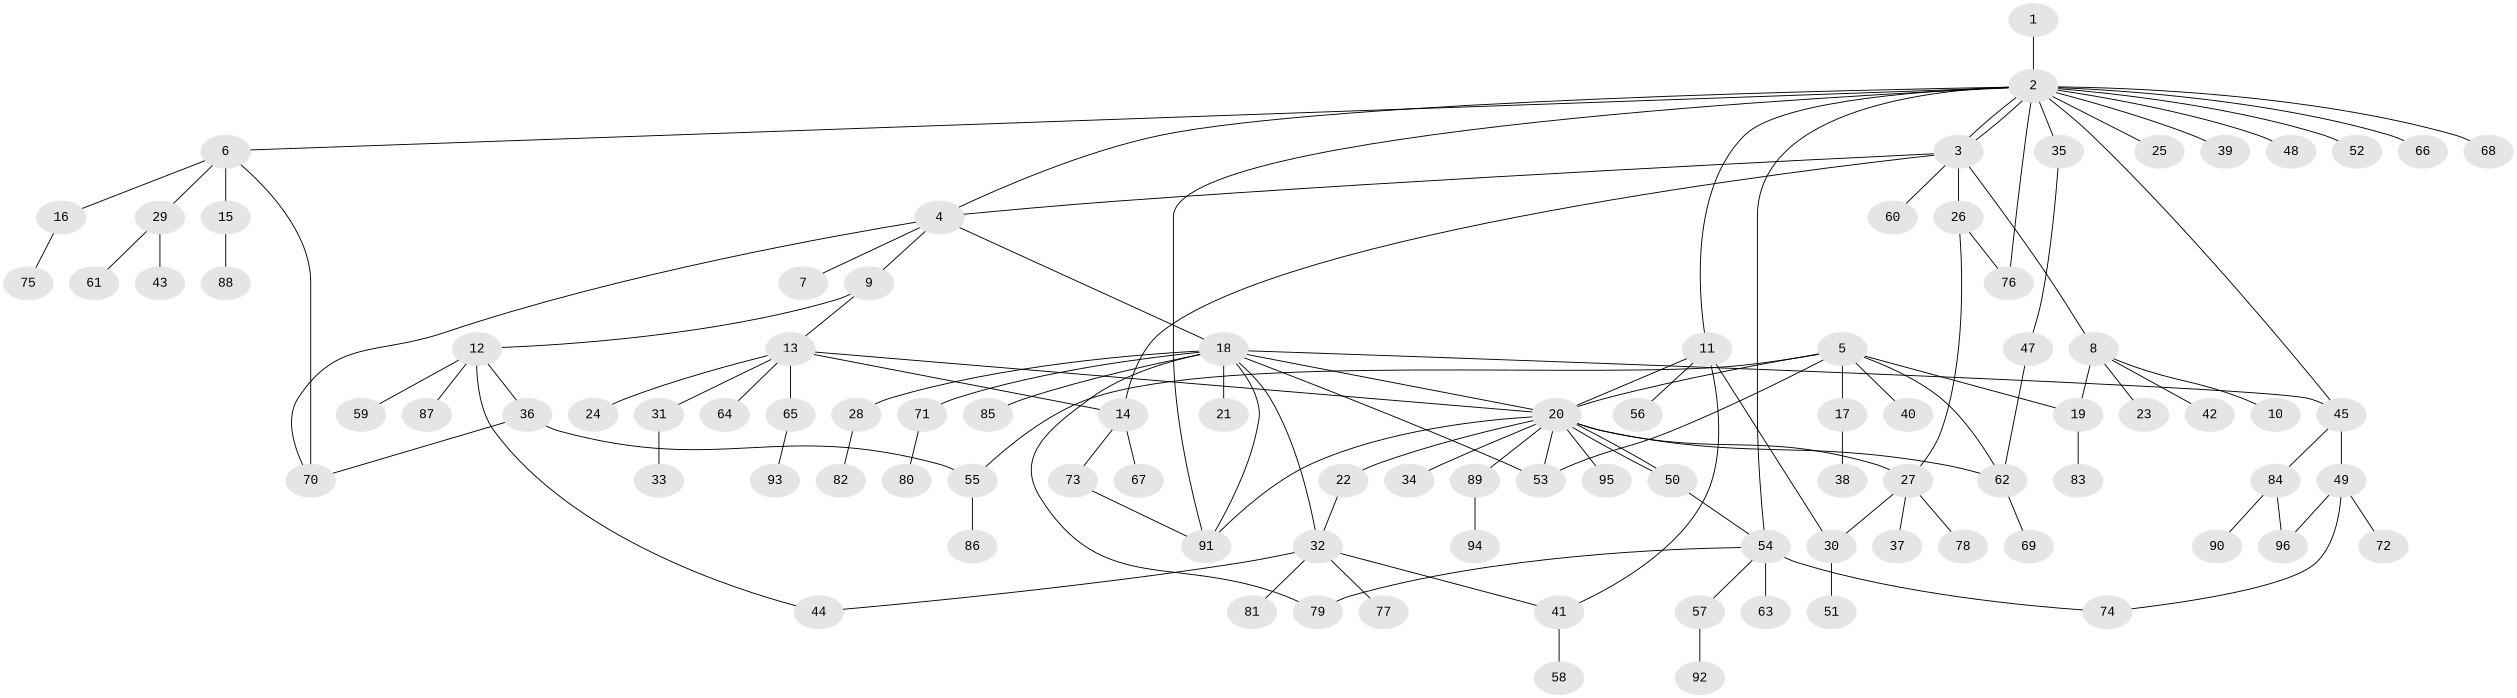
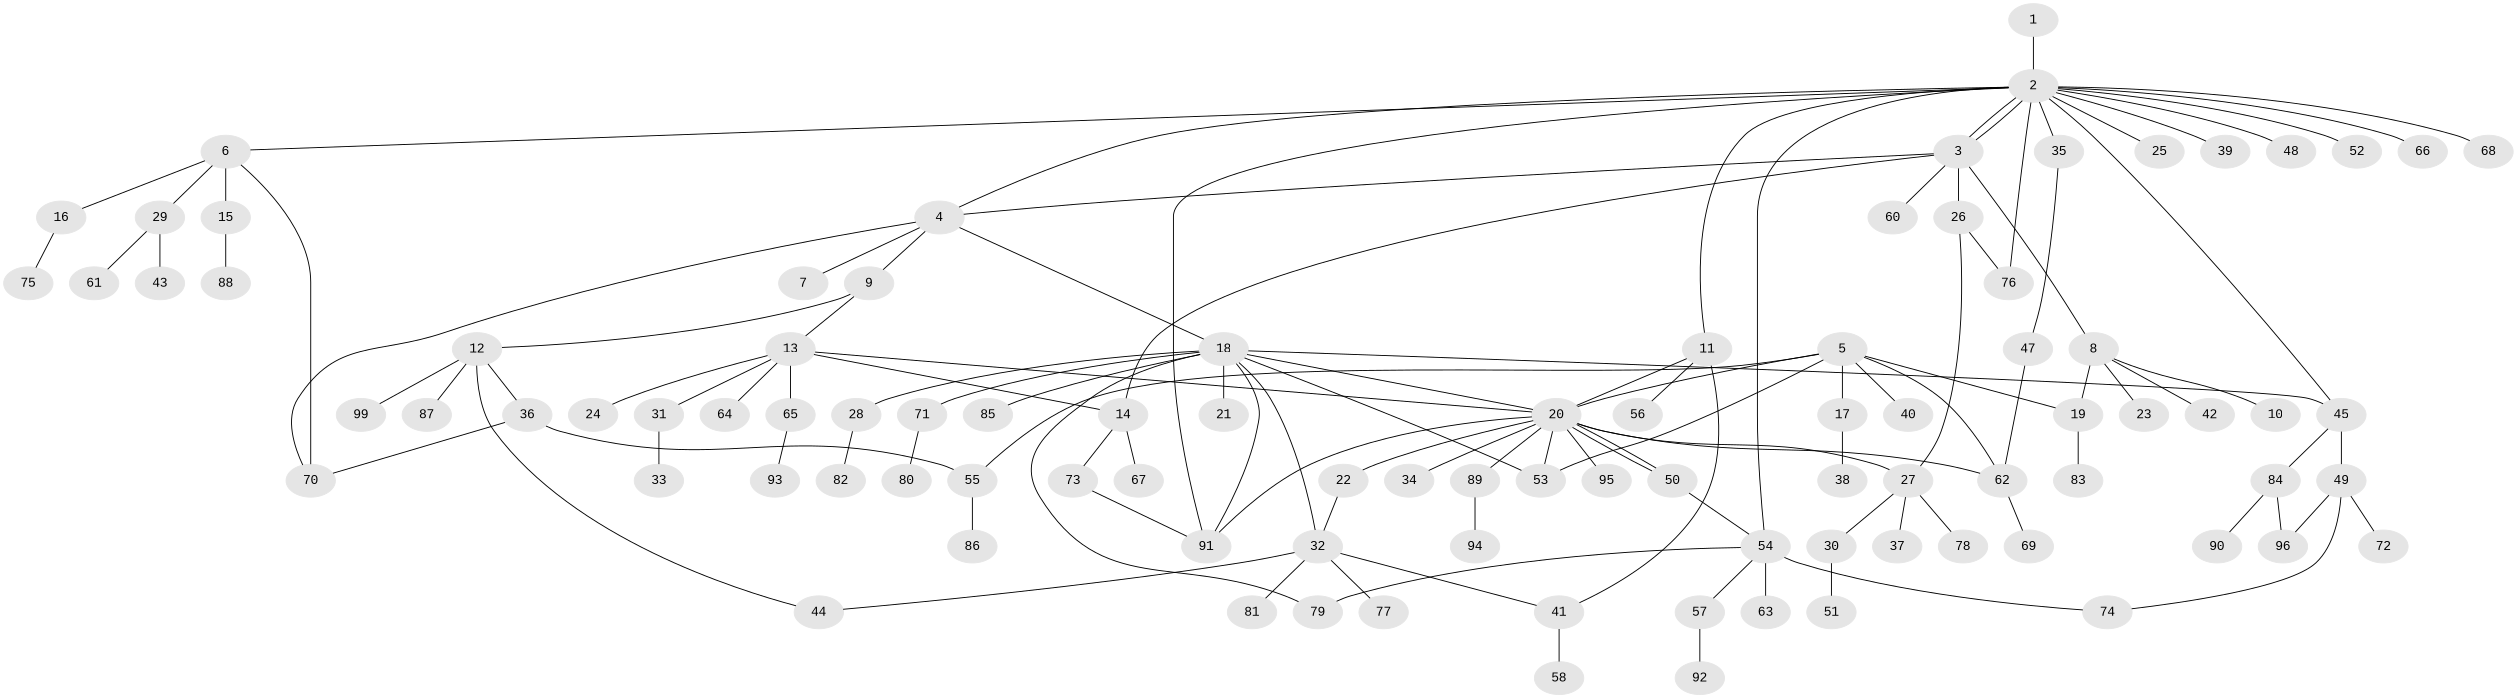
(361, 415) -> (361, 415)
(1764, 439) -> none
